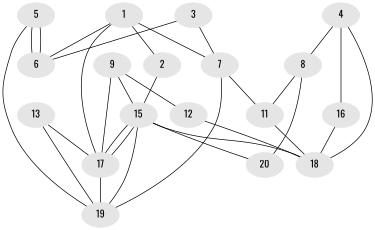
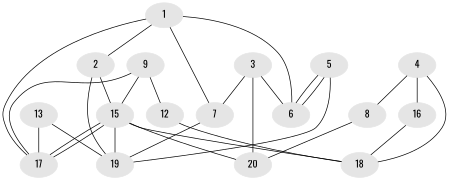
none -> (253, 115)
(265, 115) -> none
(101, 190) -> (88, 118)
